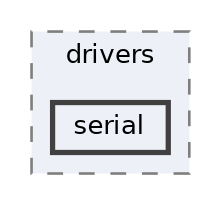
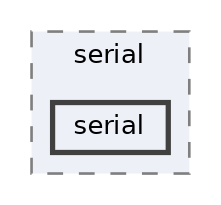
(110, 57) -> (110, 57)
